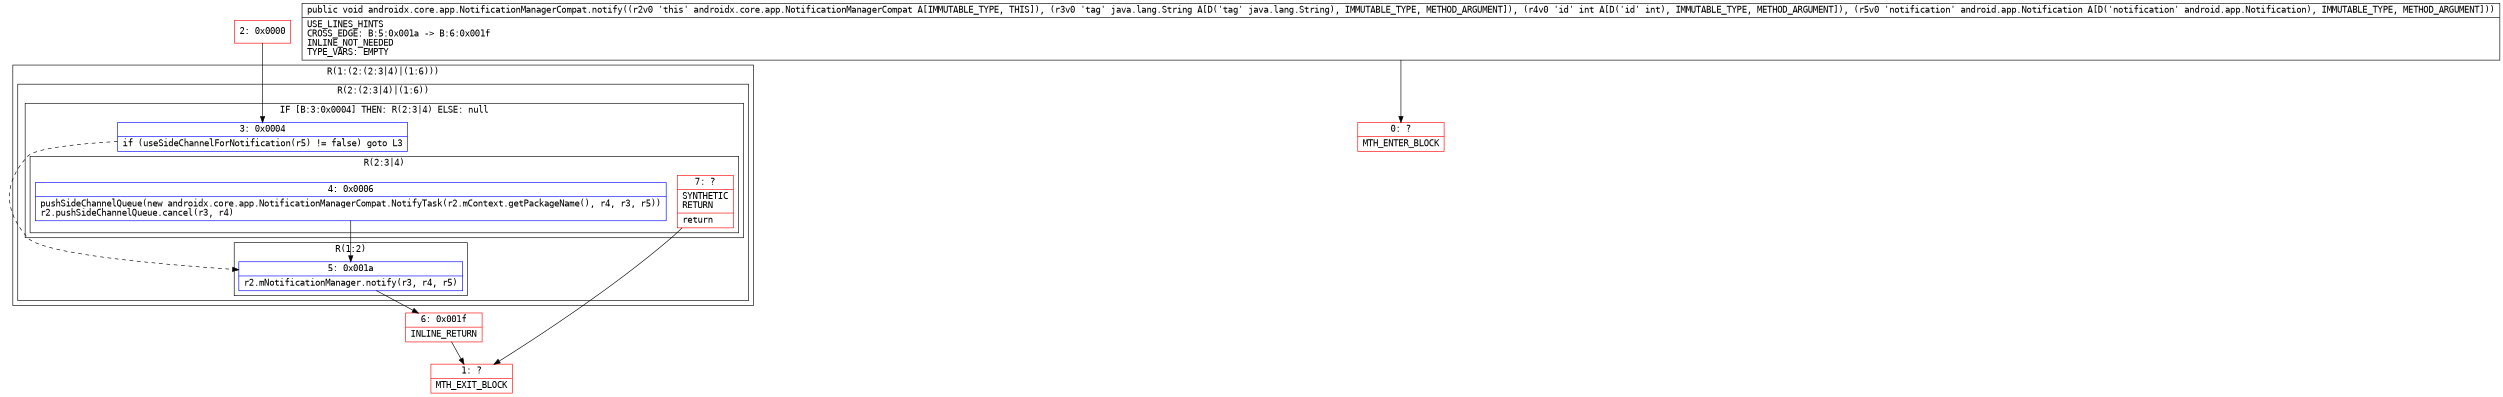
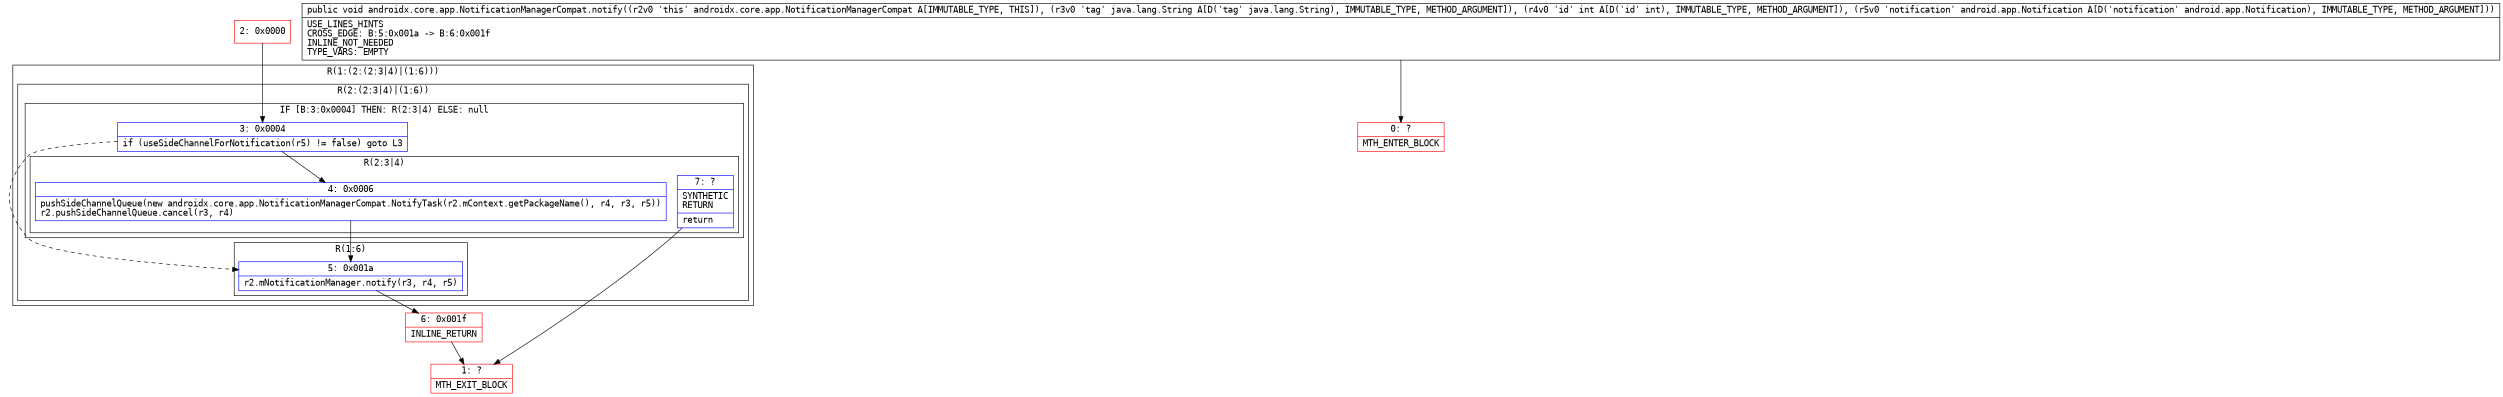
none -> (301, 165)
(705, 202) -> (705, 202)
(351, 250) -> (351, 250)
